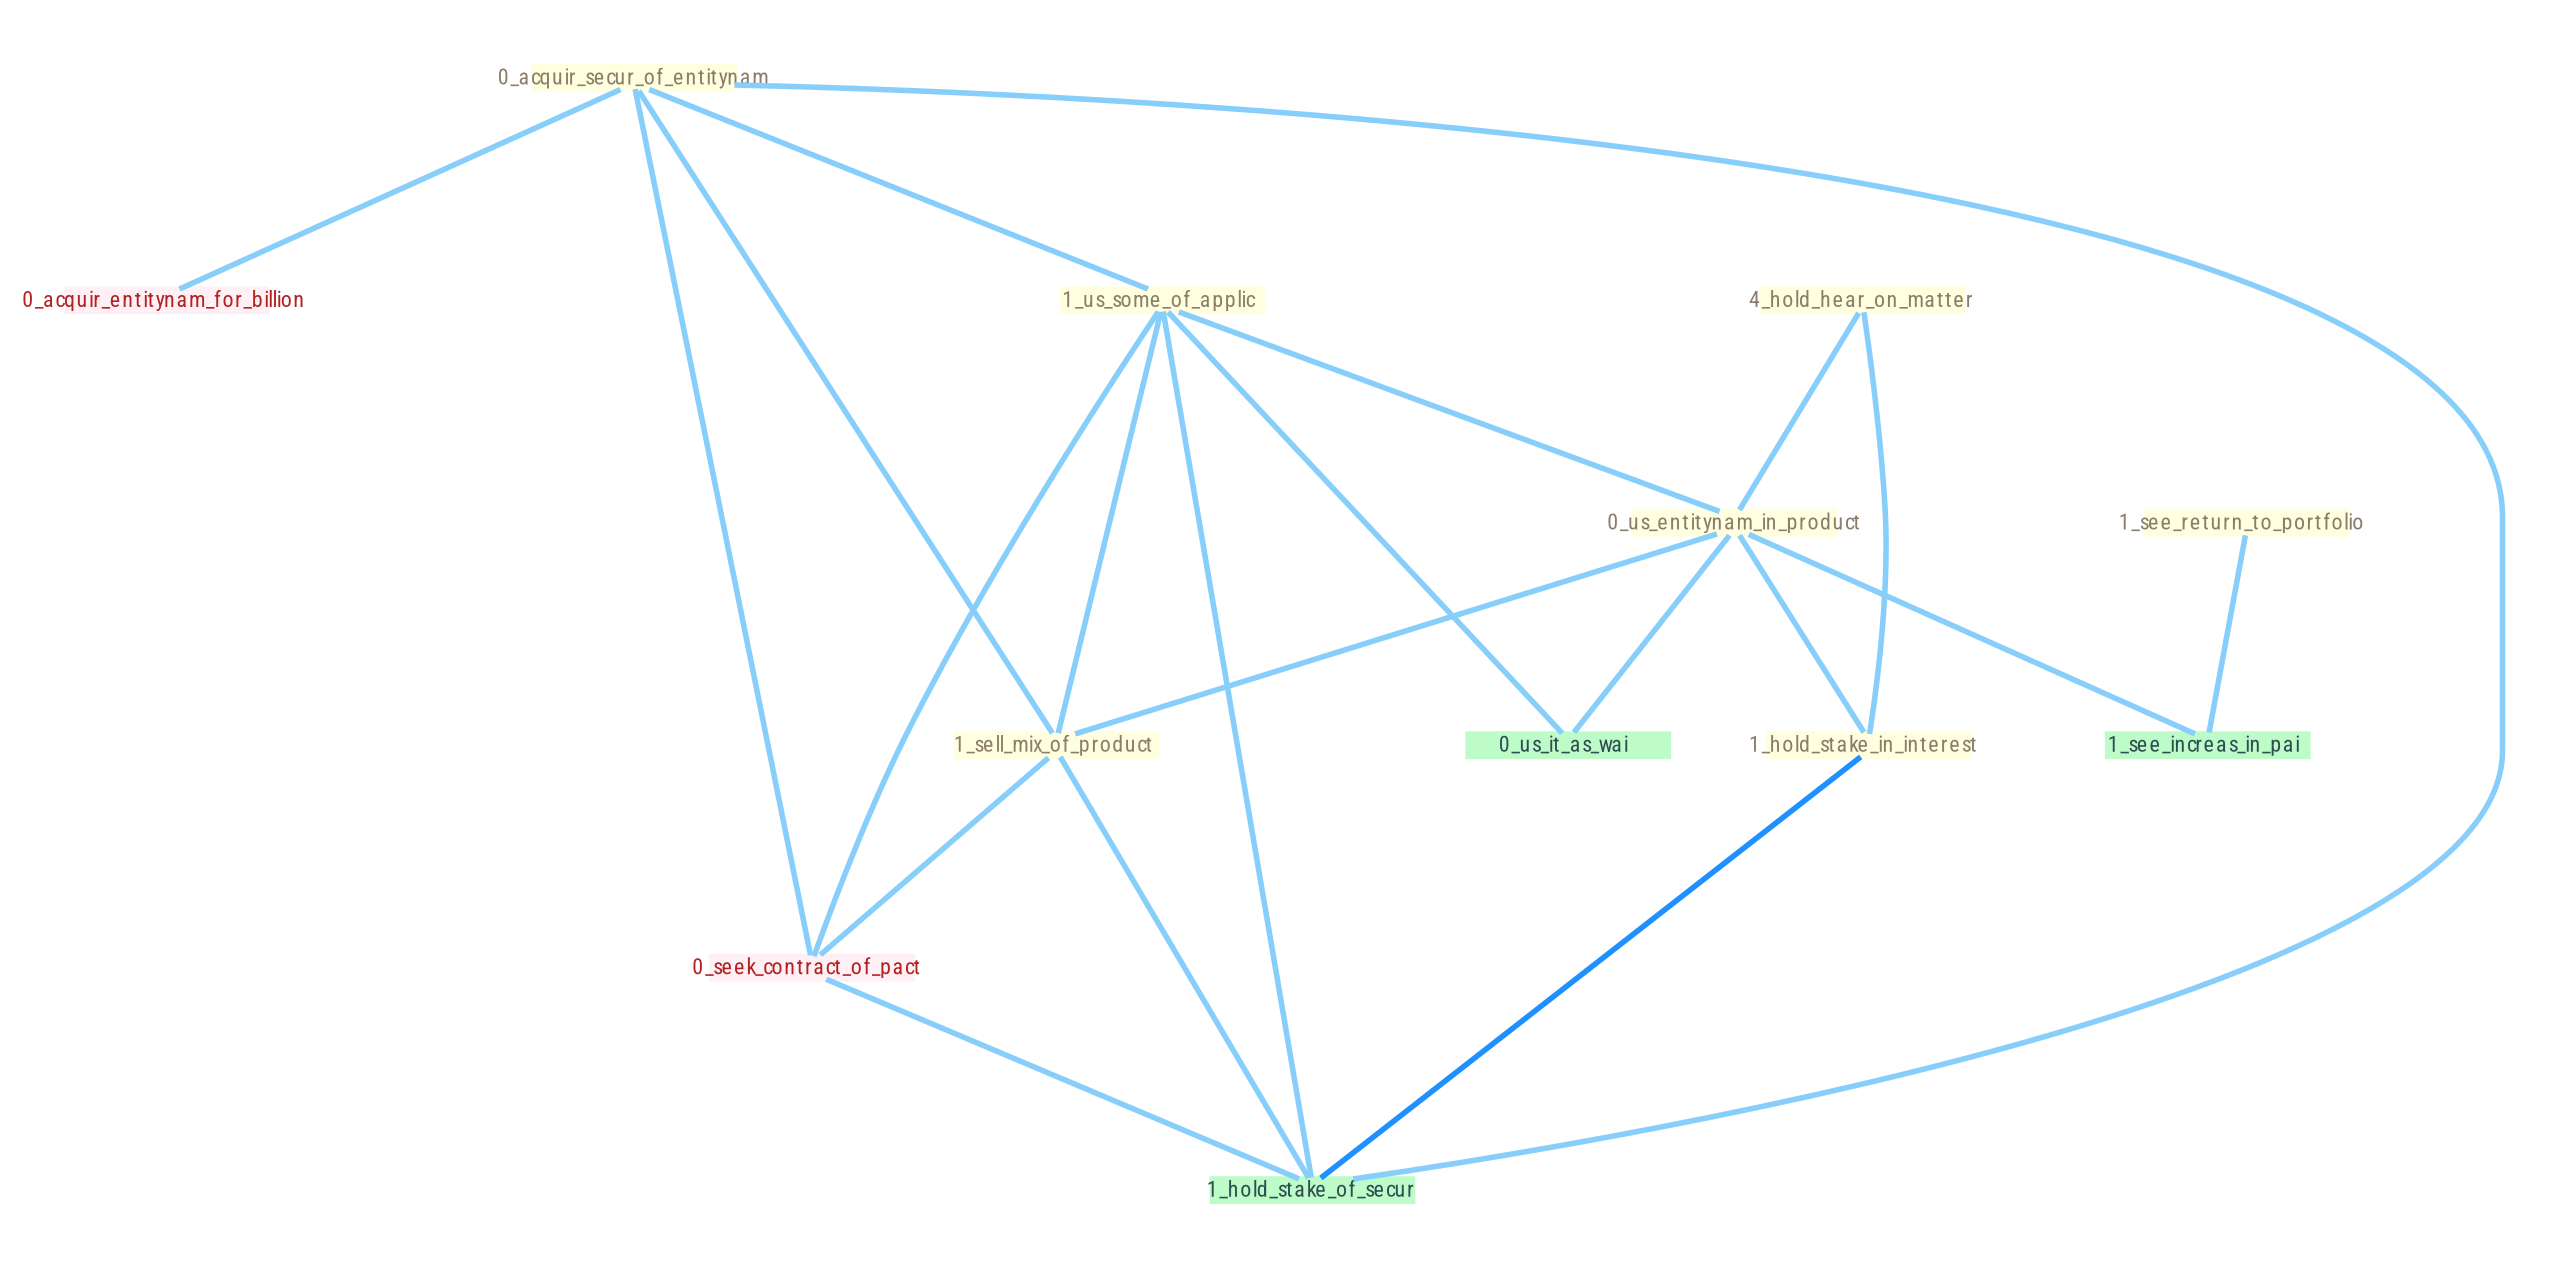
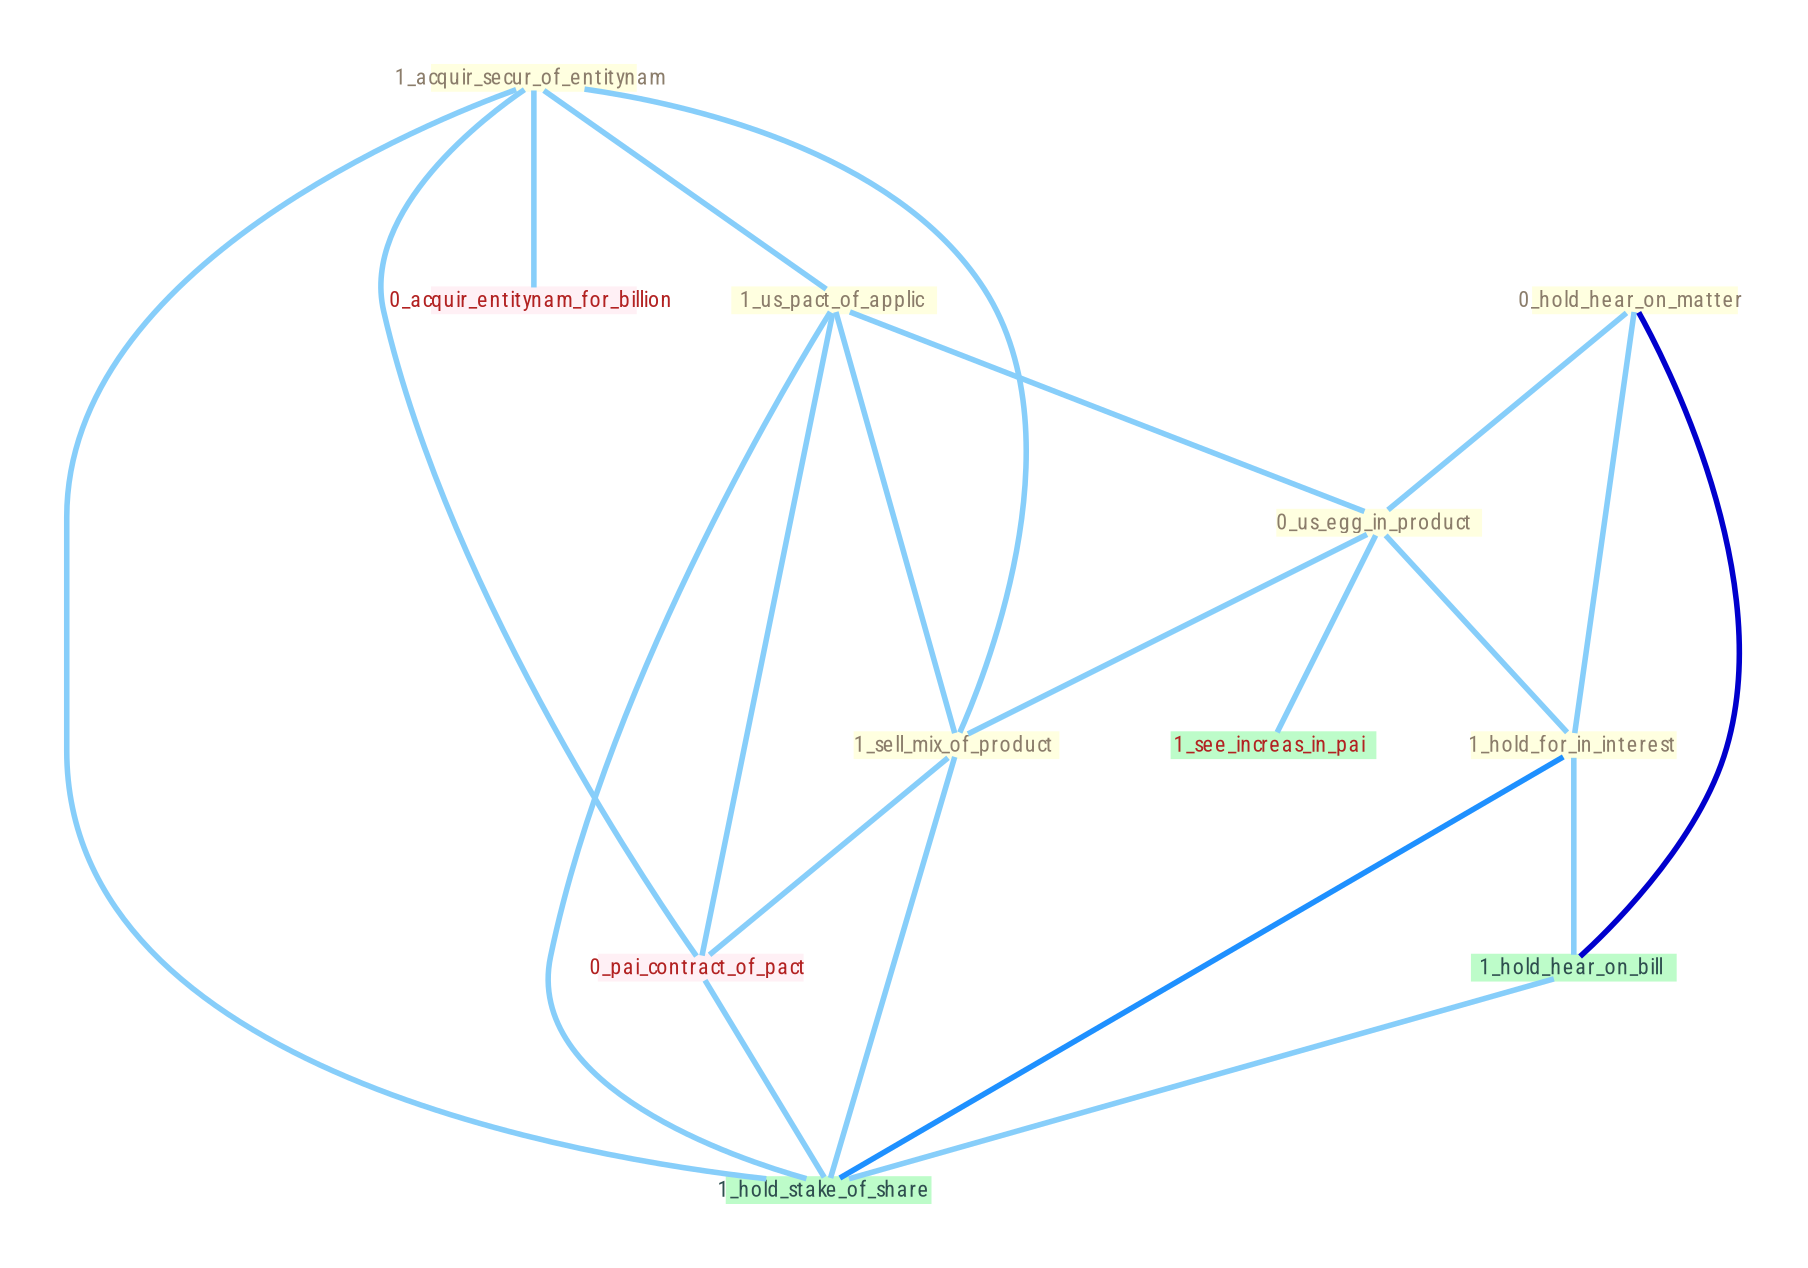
(634, 78) -> (534, 78)
(1162, 300) -> (834, 300)
(1863, 300) -> (1635, 300)
(1735, 523) -> (1379, 523)
(2247, 523) -> none
(1568, 745) -> none
(1869, 745) -> (1574, 745)
(2208, 745) -> (1273, 745)
(812, 968) -> (701, 968)
none -> (1574, 968)
(1312, 1190) -> (829, 1190)
